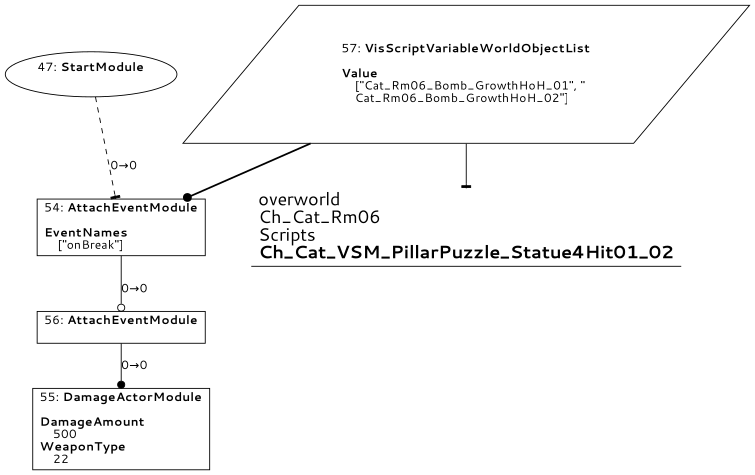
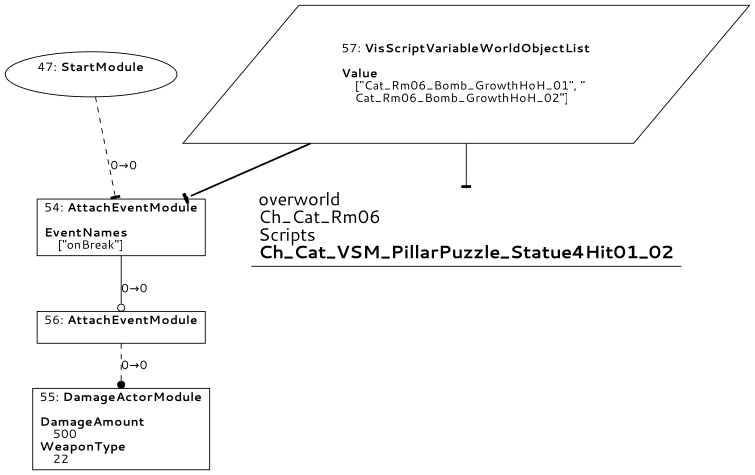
(251, 170) -> (251, 170)
(121, 362) -> (121, 362)
